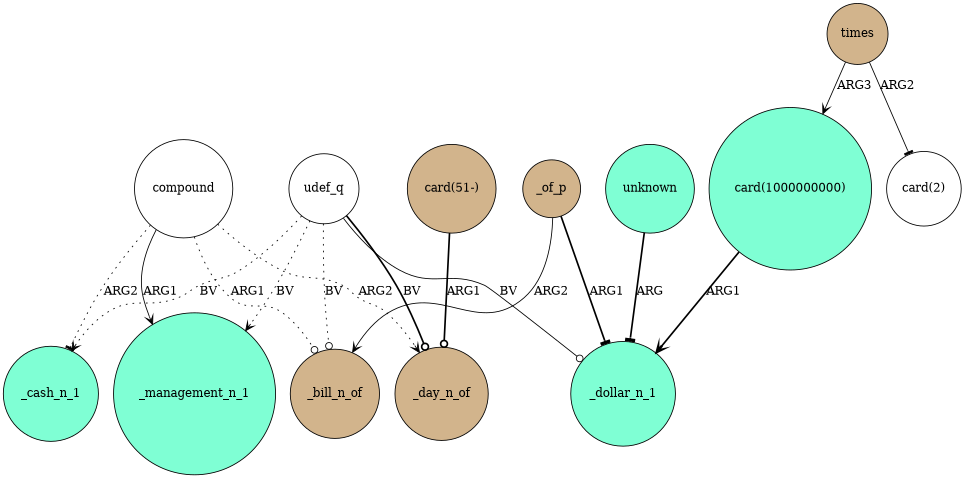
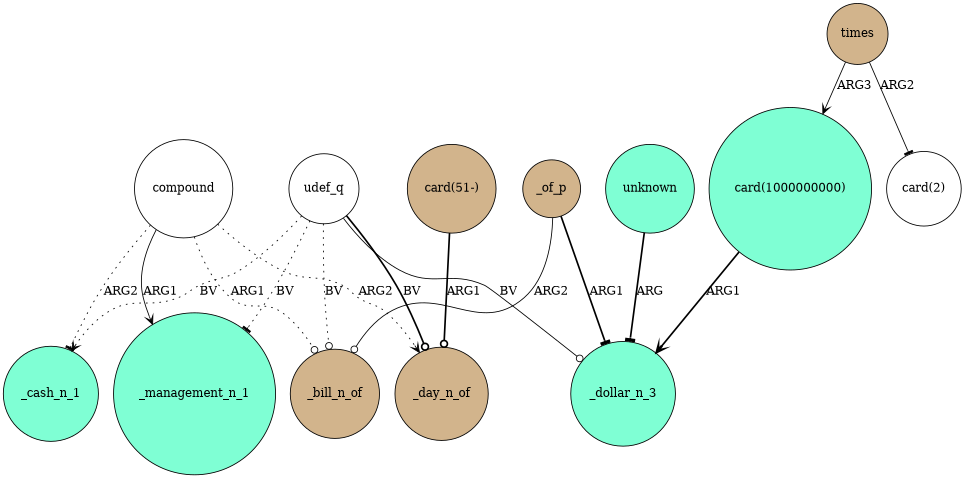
(281, 276) -> (280, 278)
(478, 312) -> (477, 312)
(623, 394) -> (623, 394)
